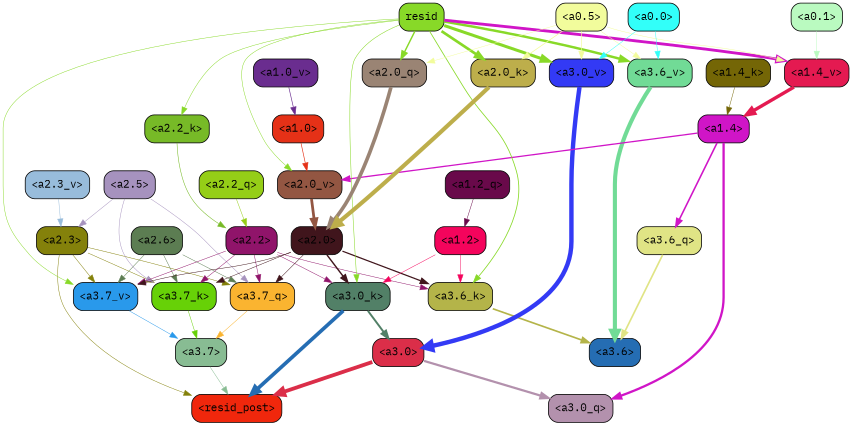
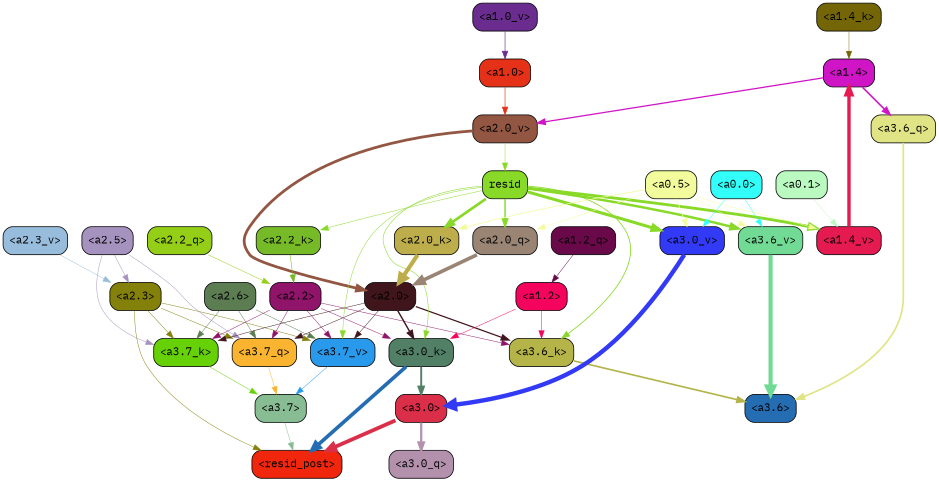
(594, 36) -> (669, 205)
(256, 51) -> (505, 153)
(724, 296) -> none
